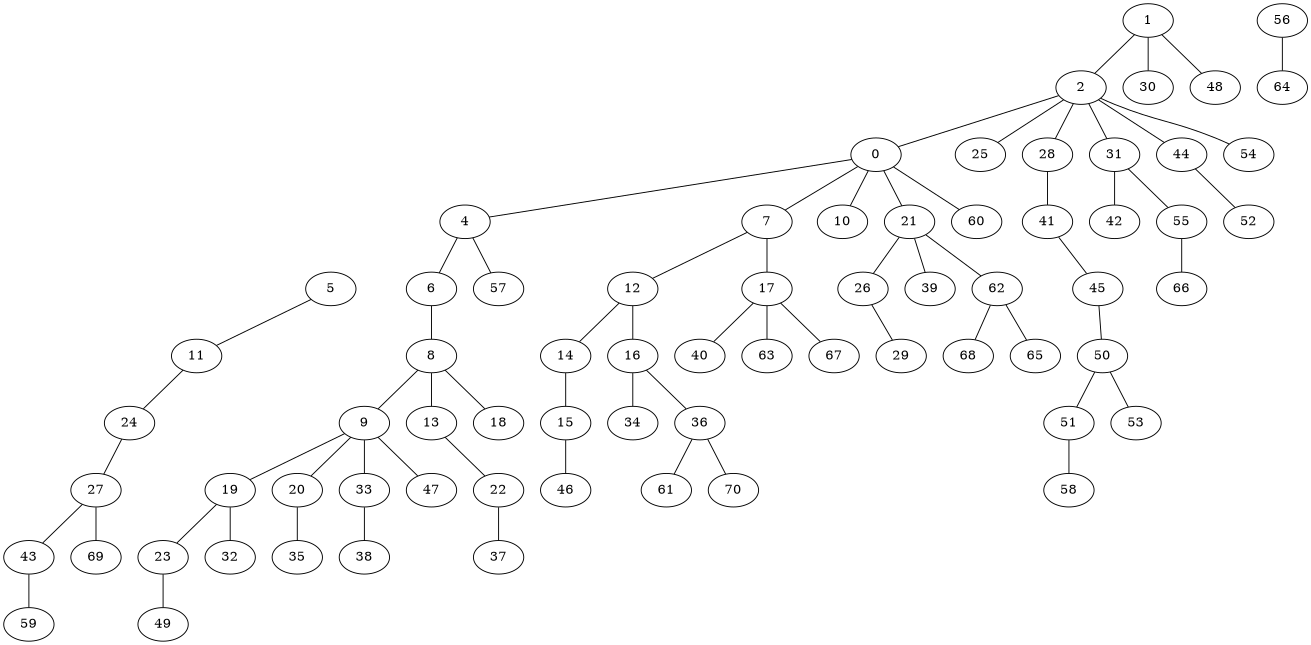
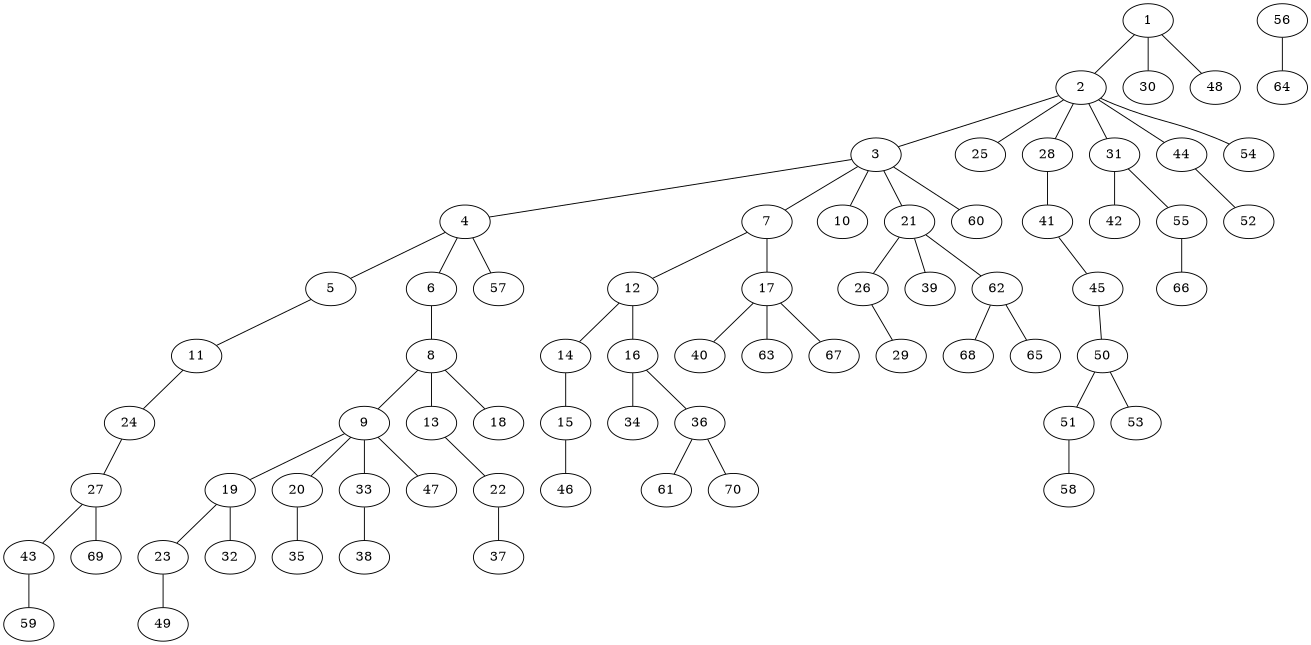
(876, 155) -> (876, 155)
none -> (398, 255)
